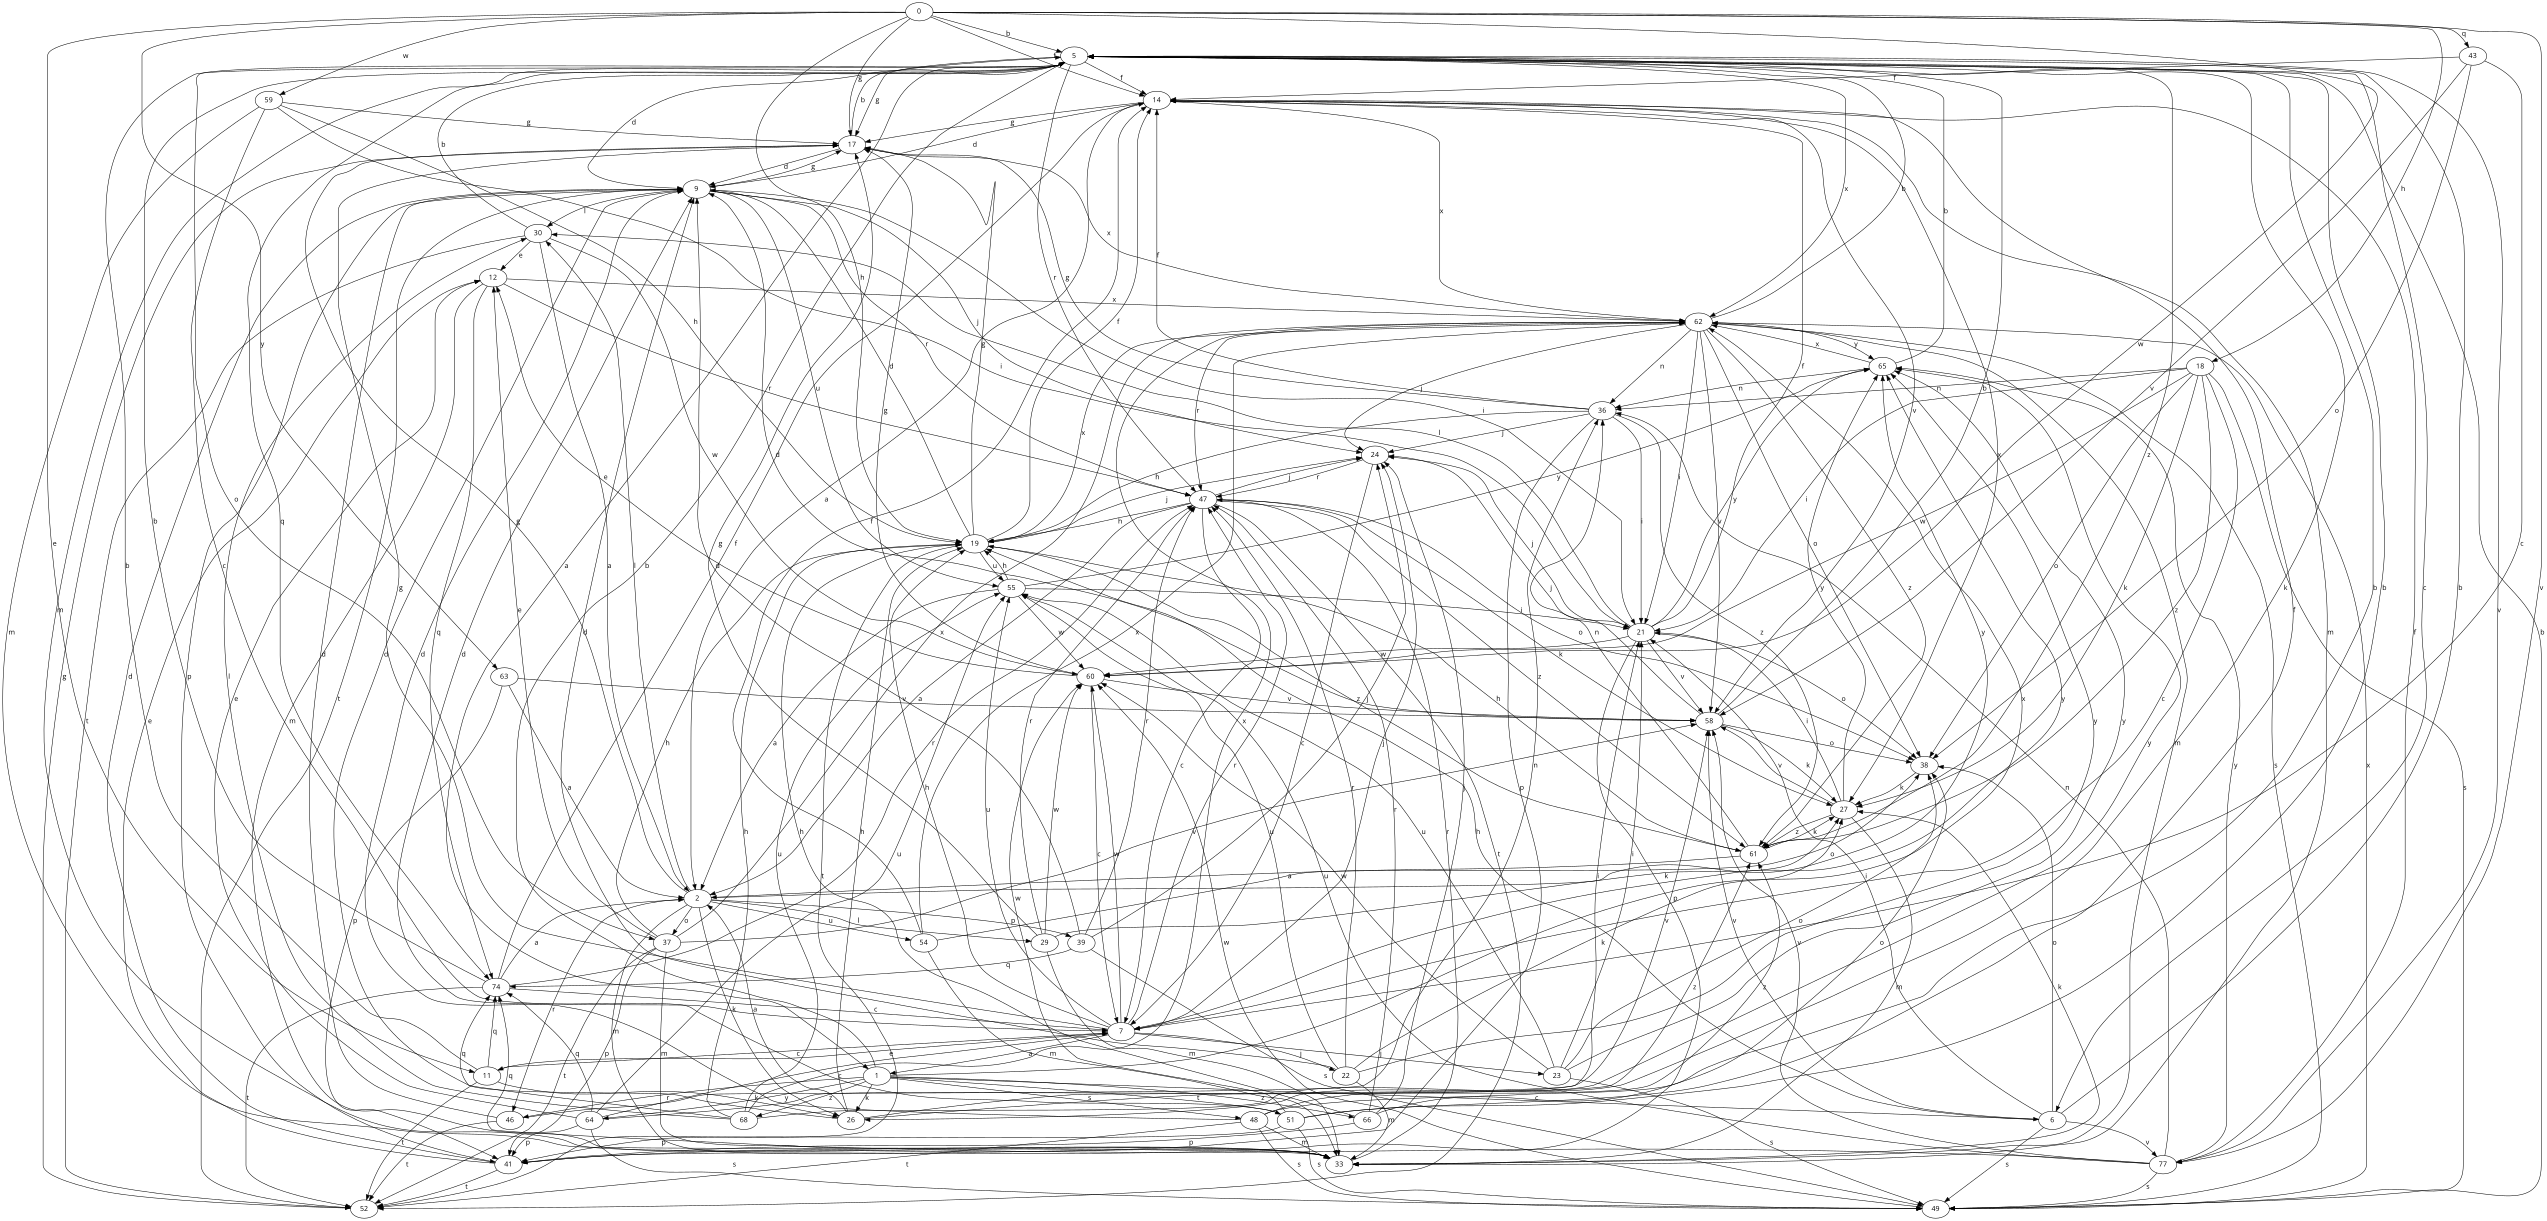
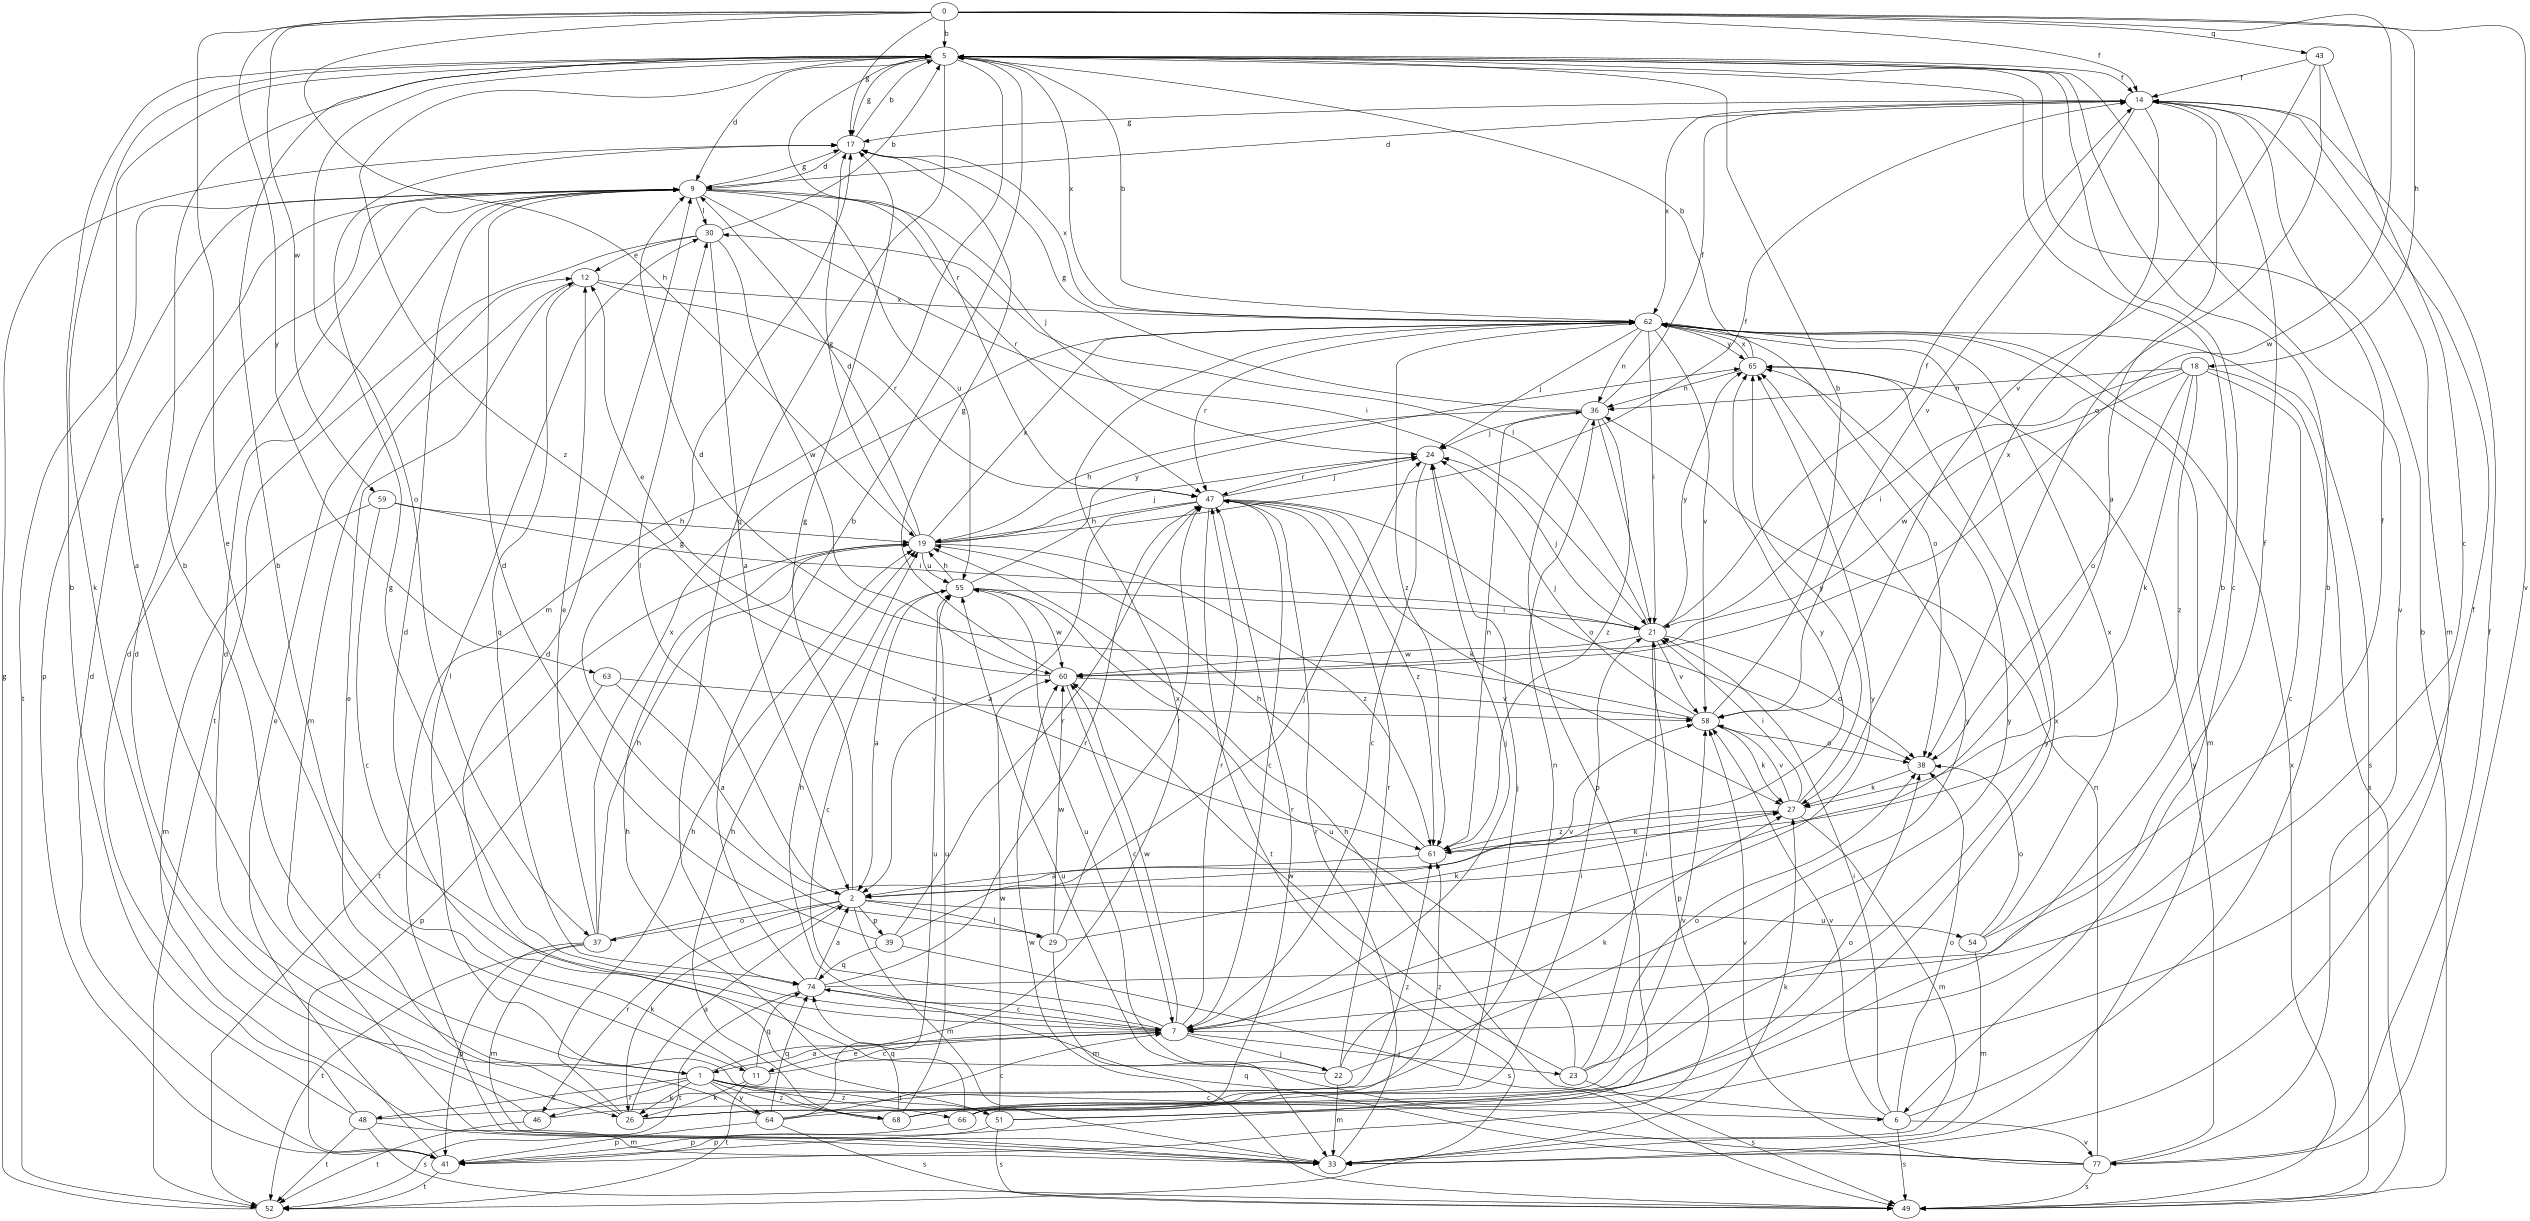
(557, 129) -> none
(988, 810) -> (828, 810)
